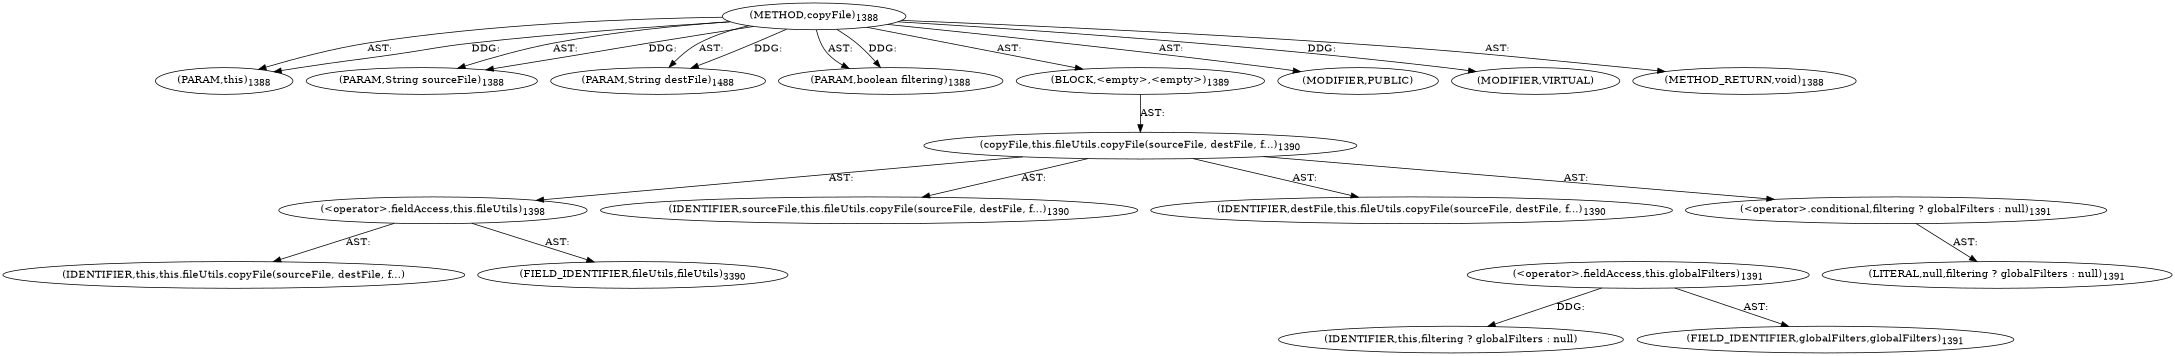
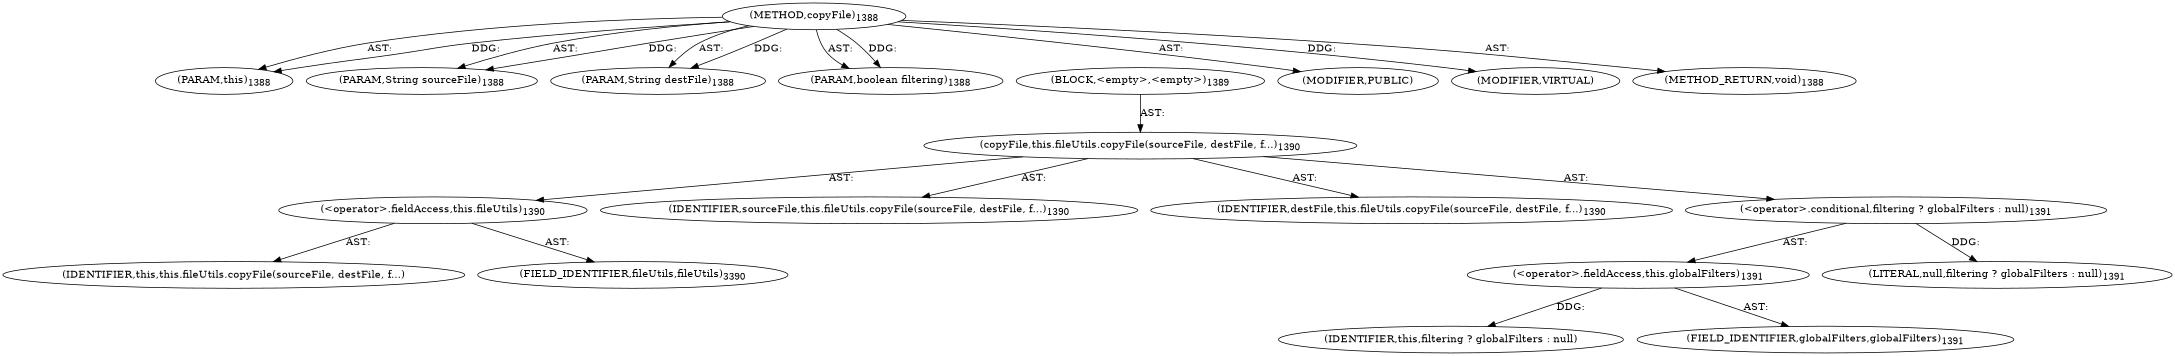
(971, 47) -> none
(723, 80) -> (723, 80)
(534, 209) -> (534, 209)
none -> (1771, 242)
(1967, 243) -> (1967, 243)
